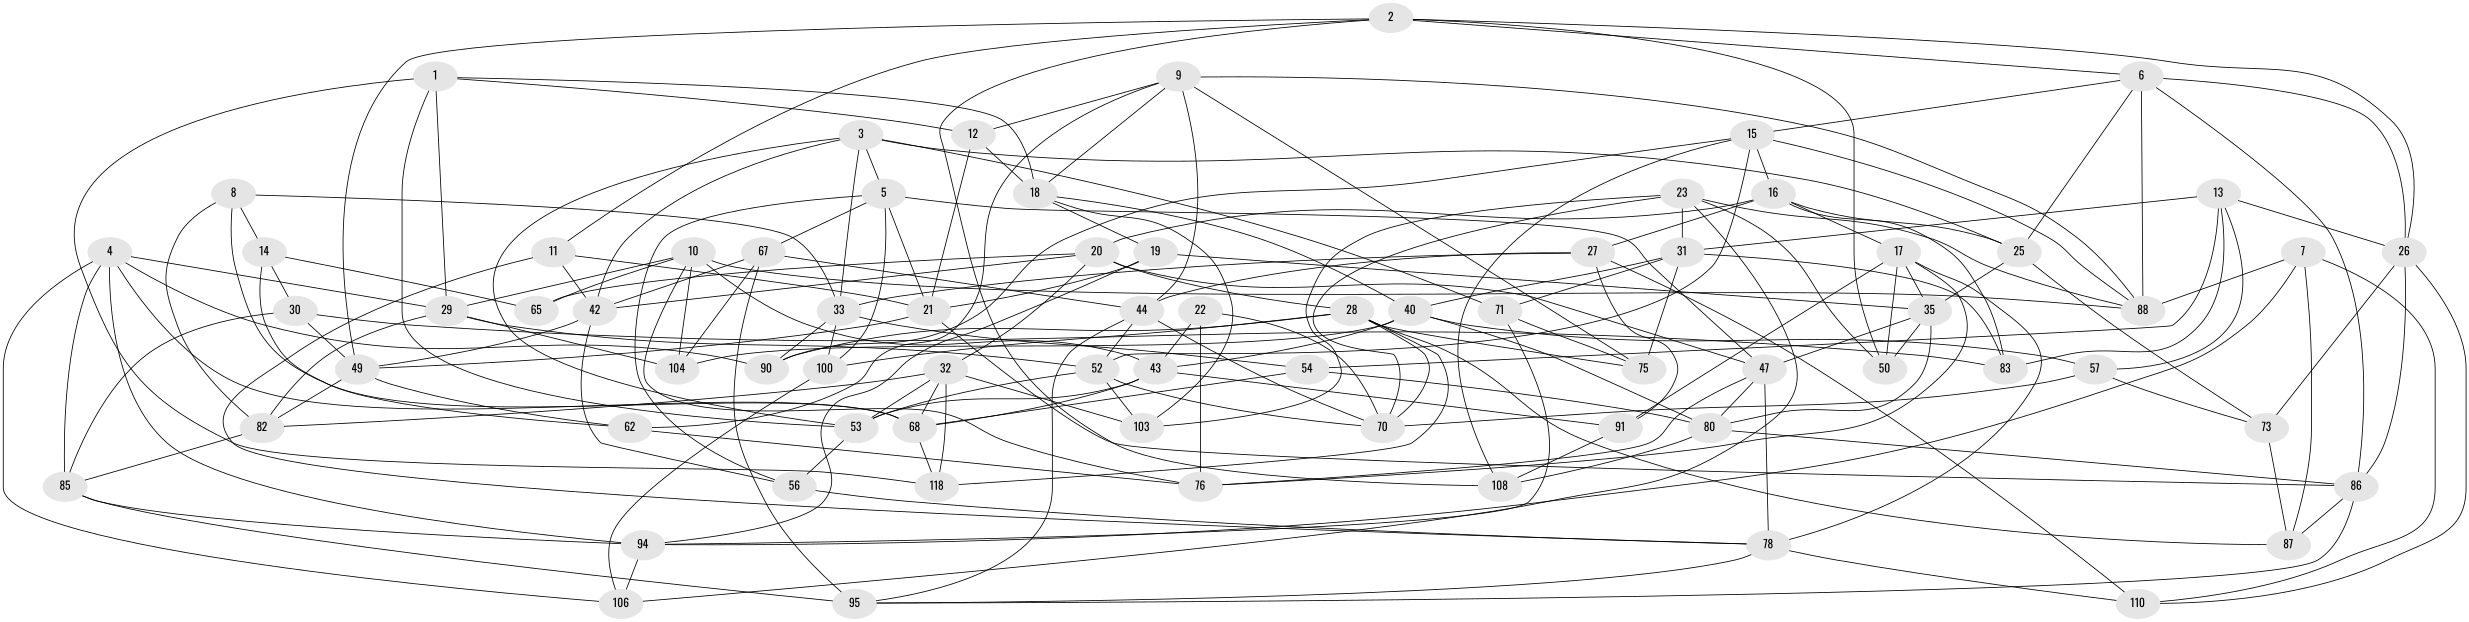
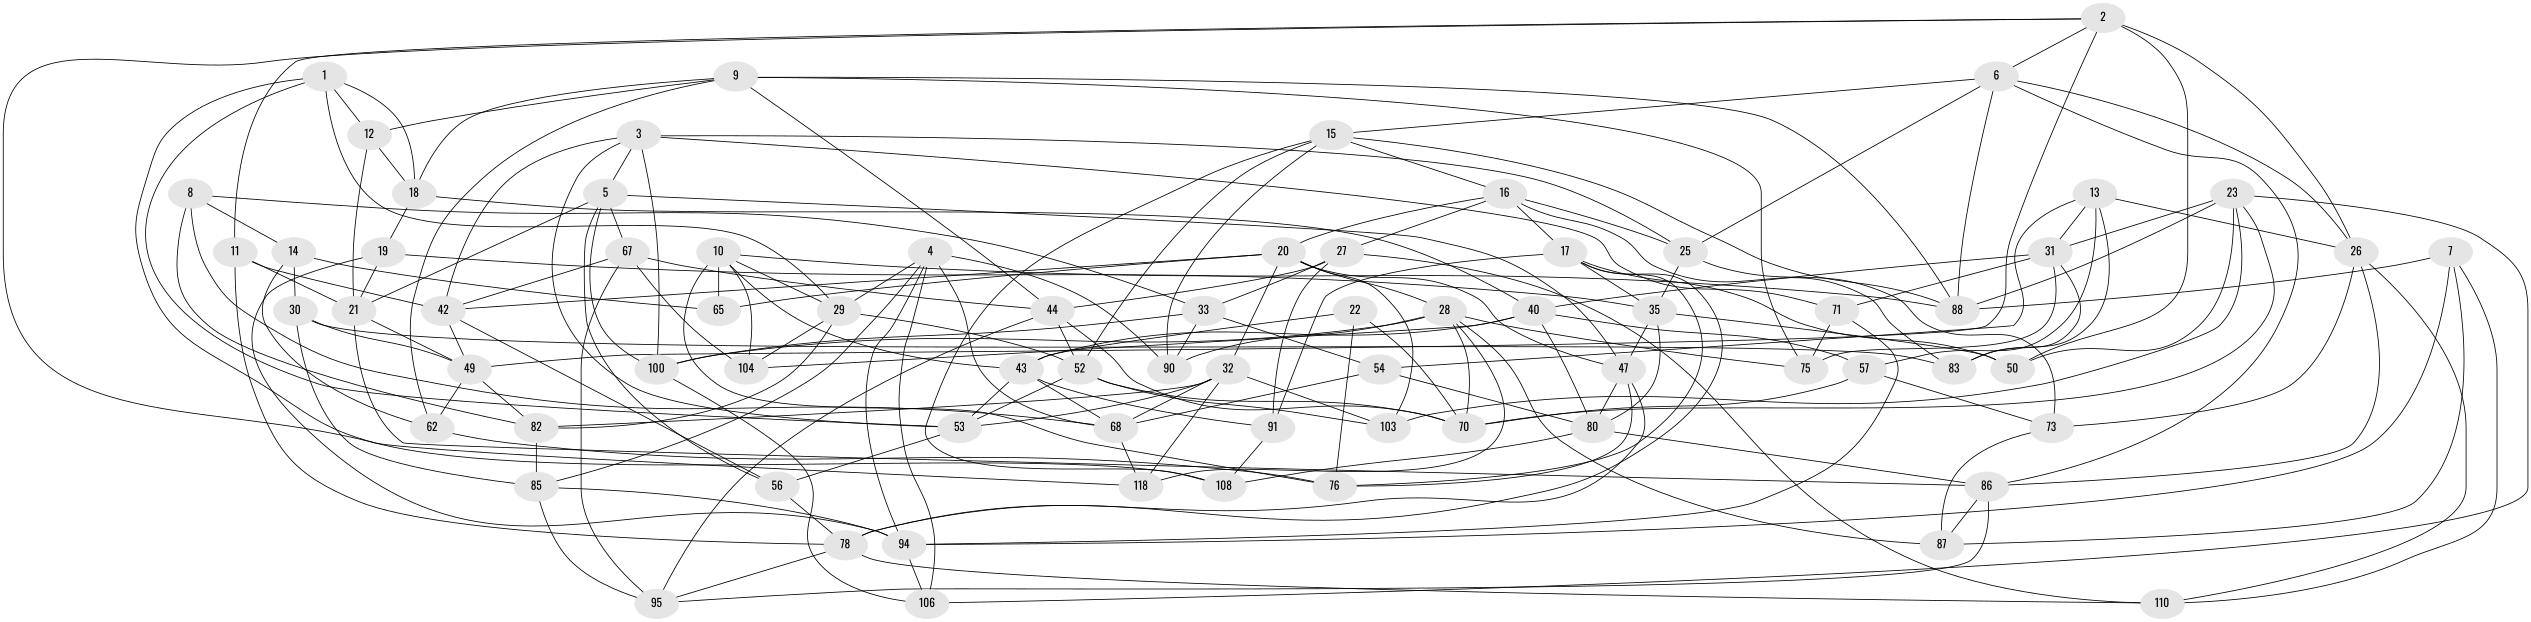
(849, 223) -> (658, 251)
(1222, 276) -> (1397, 310)
